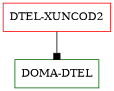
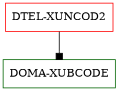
(57, 74) -> (59, 74)
